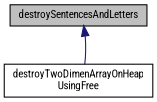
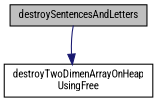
(86, 50) -> (72, 40)
